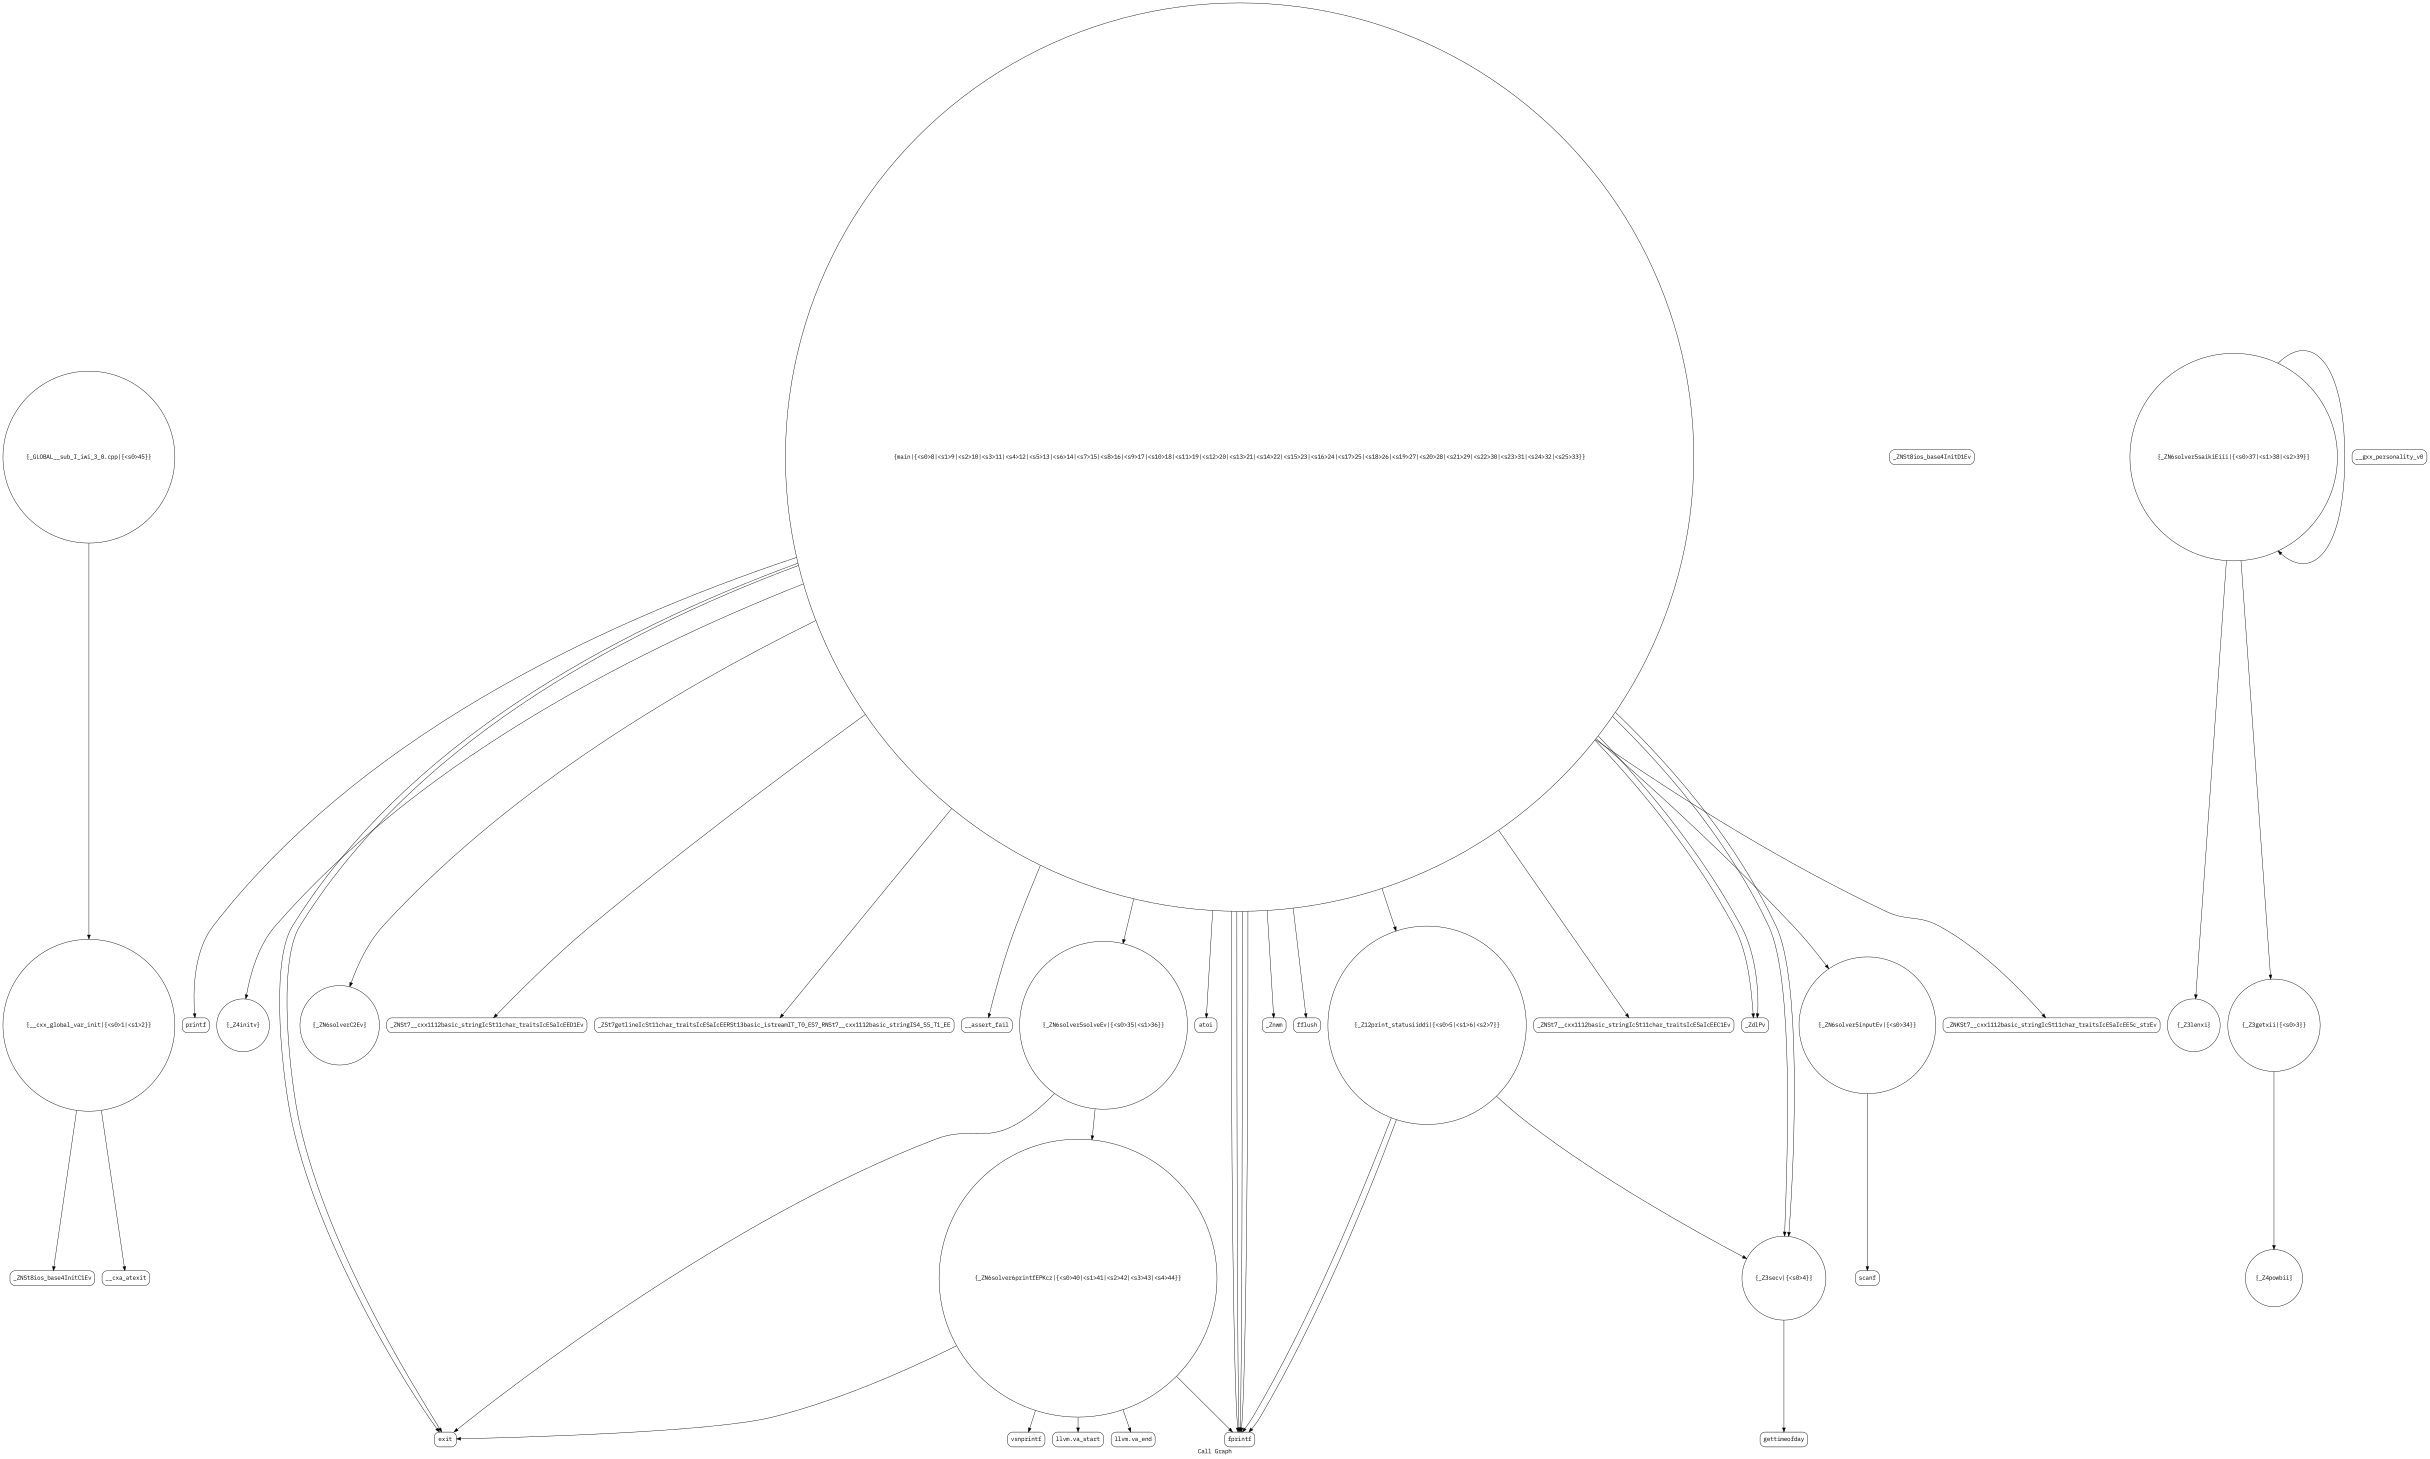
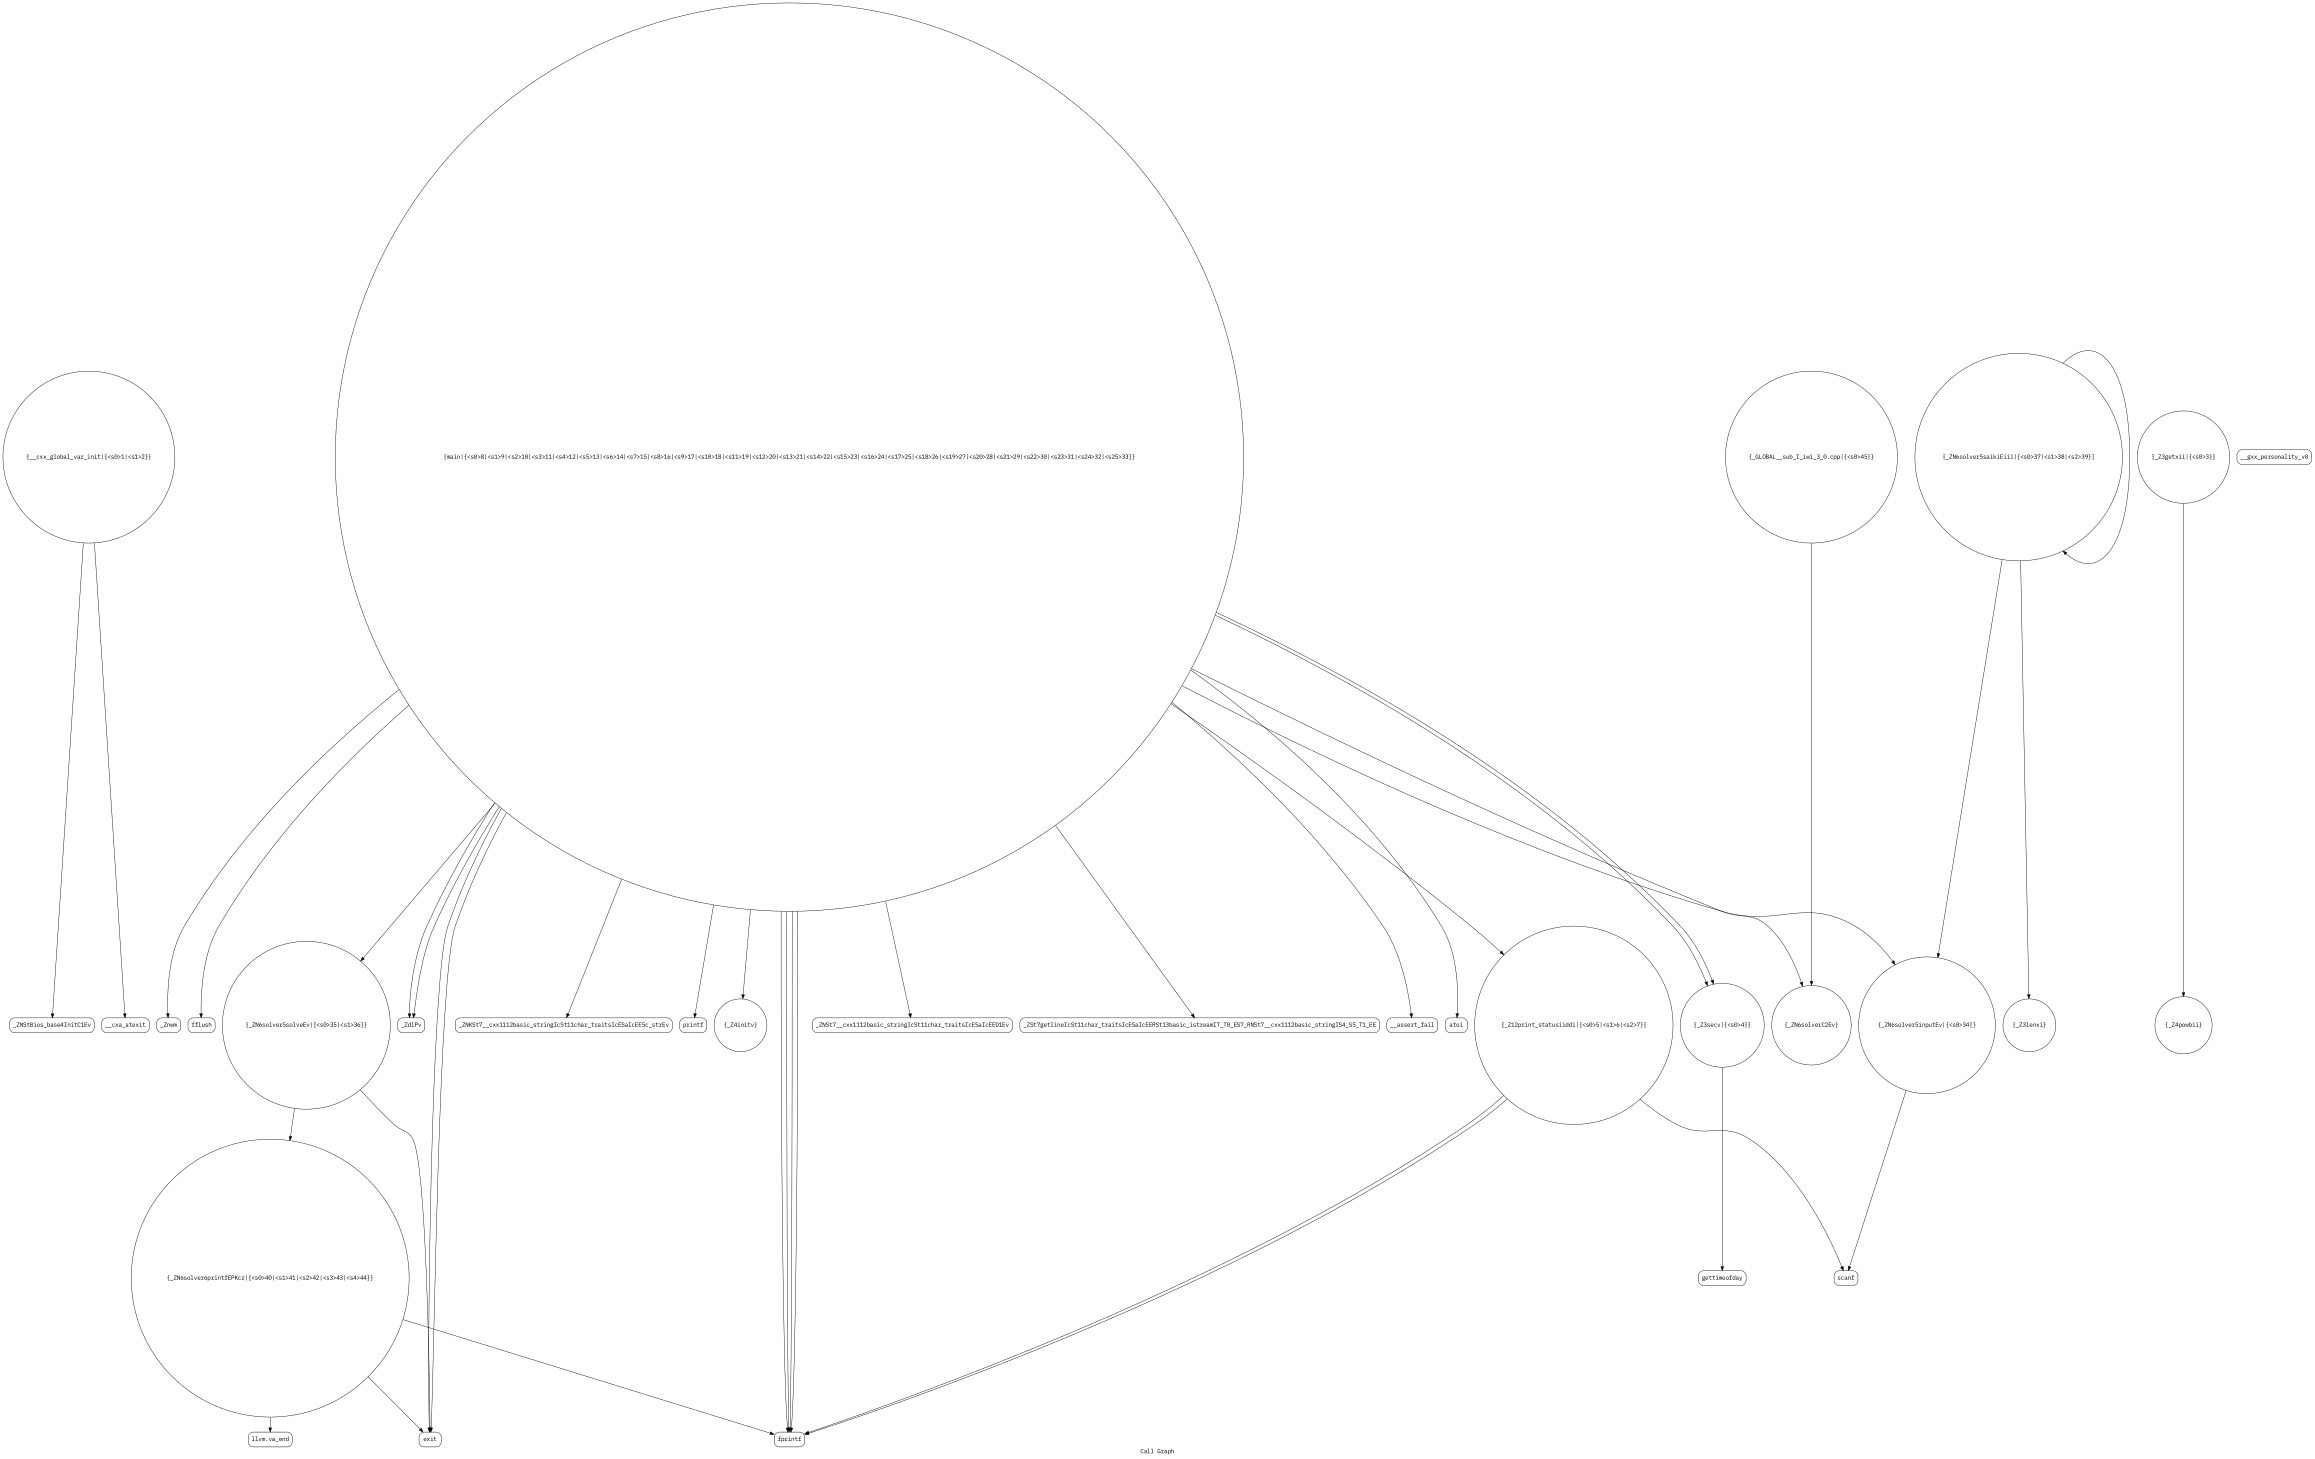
(1932, 457) -> none
(89, 739) -> (1811, 762)
(2256, 768) -> (1970, 757)
(1634, 1025) -> none
(1615, 1183) -> (1765, 1151)
(1026, 1440) -> none
(1078, 1440) -> none
